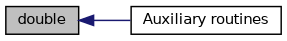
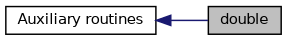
(112, 20) -> (189, 20)
